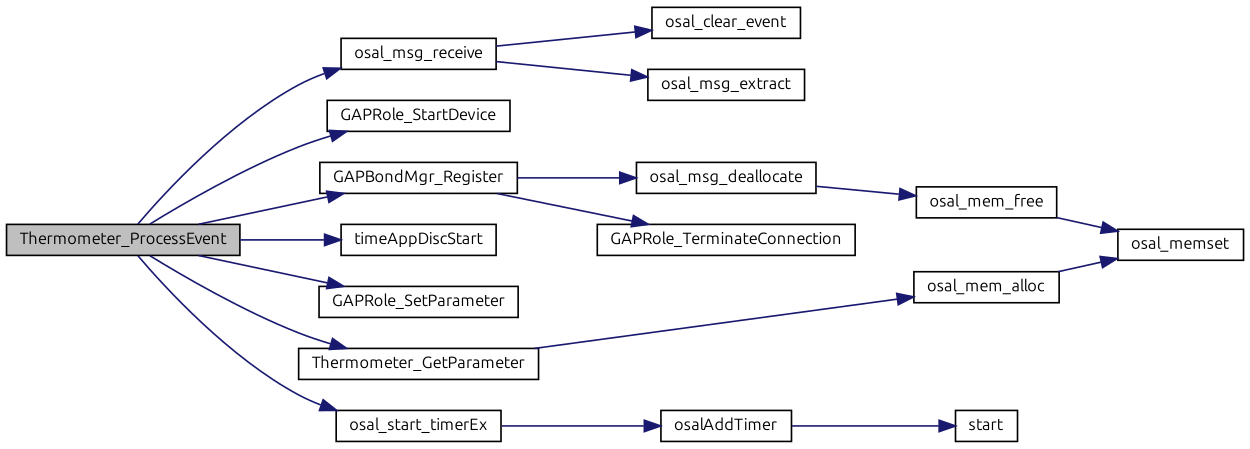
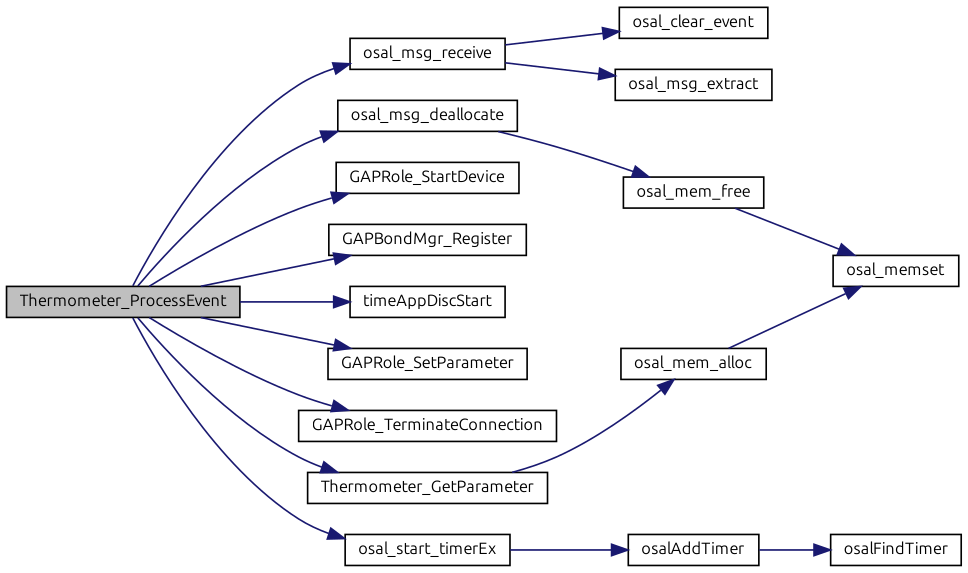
(568, 178) -> (222, 201)
(565, 207) -> (238, 368)
(987, 426) -> (896, 550)
